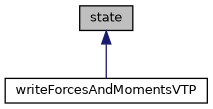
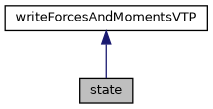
(106, 61) -> (106, 61)
